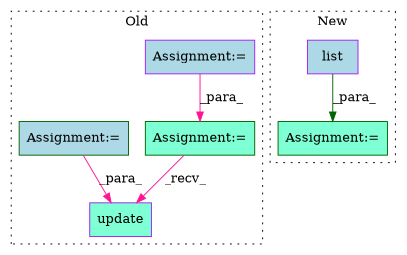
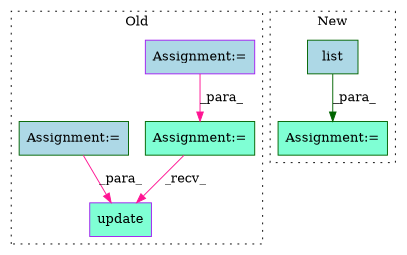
(333, 57) -> (333, 57)
